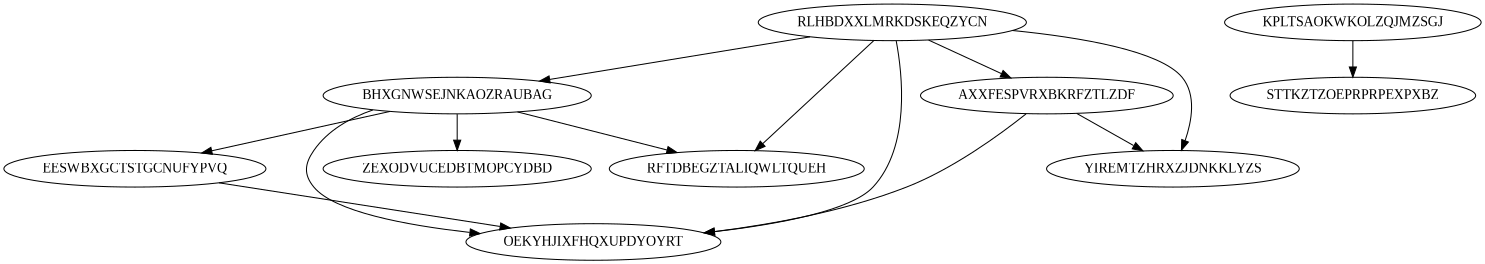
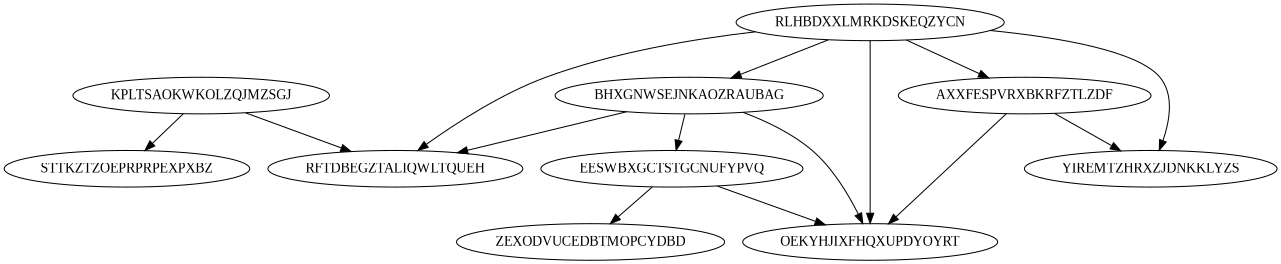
(457, 127) -> (635, 202)
none -> (293, 130)
